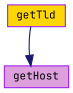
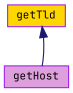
(29, 41) -> (44, 52)
